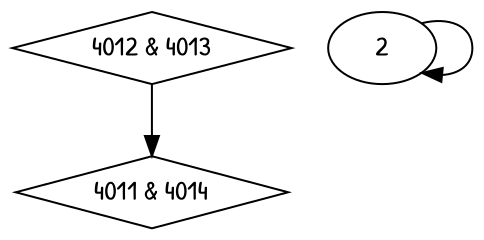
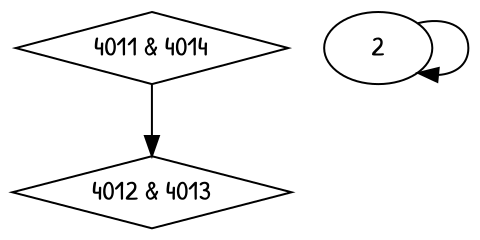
(152, 110) -> (152, 110)
